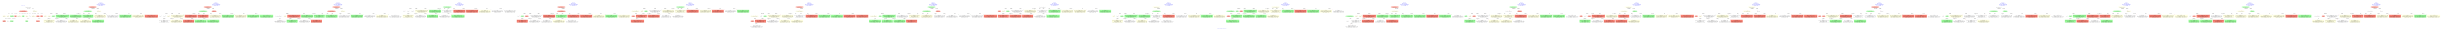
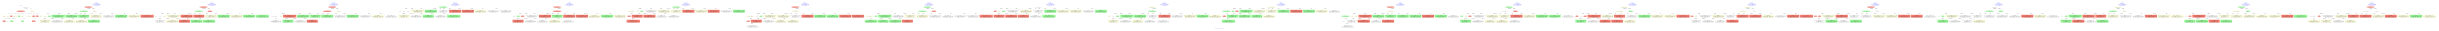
(12, 16) -> none
